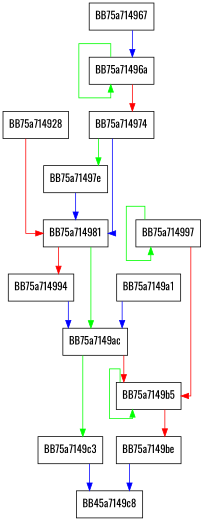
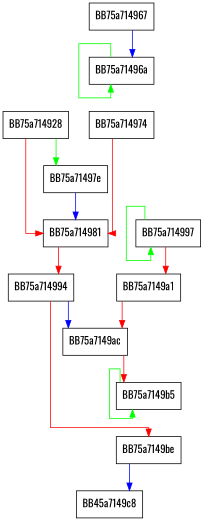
(132, 94) -> none
(98, 148) -> (56, 148)
(112, 186) -> (112, 186)
(91, 284) -> none
(122, 311) -> (122, 311)
(191, 323) -> (166, 257)
(165, 419) -> (50, 414)
(70, 450) -> none
